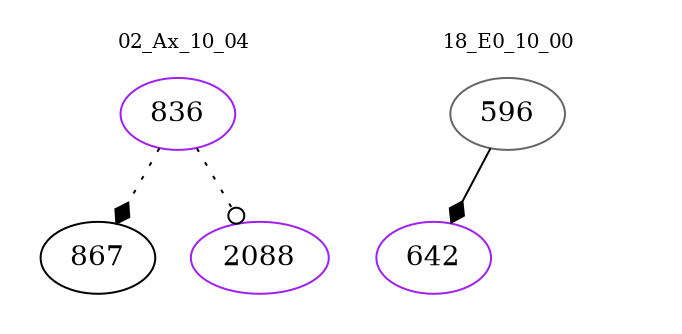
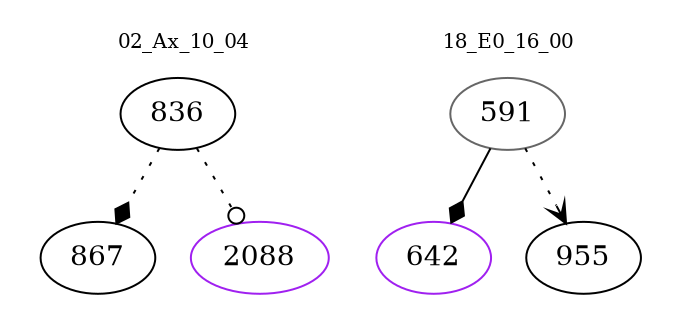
(509, 43) -> (509, 43)
(178, 114) -> (178, 114)
(508, 114) -> (508, 114)
none -> (584, 258)
